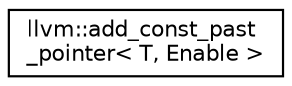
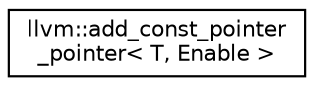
(146, 43) -> (157, 43)
